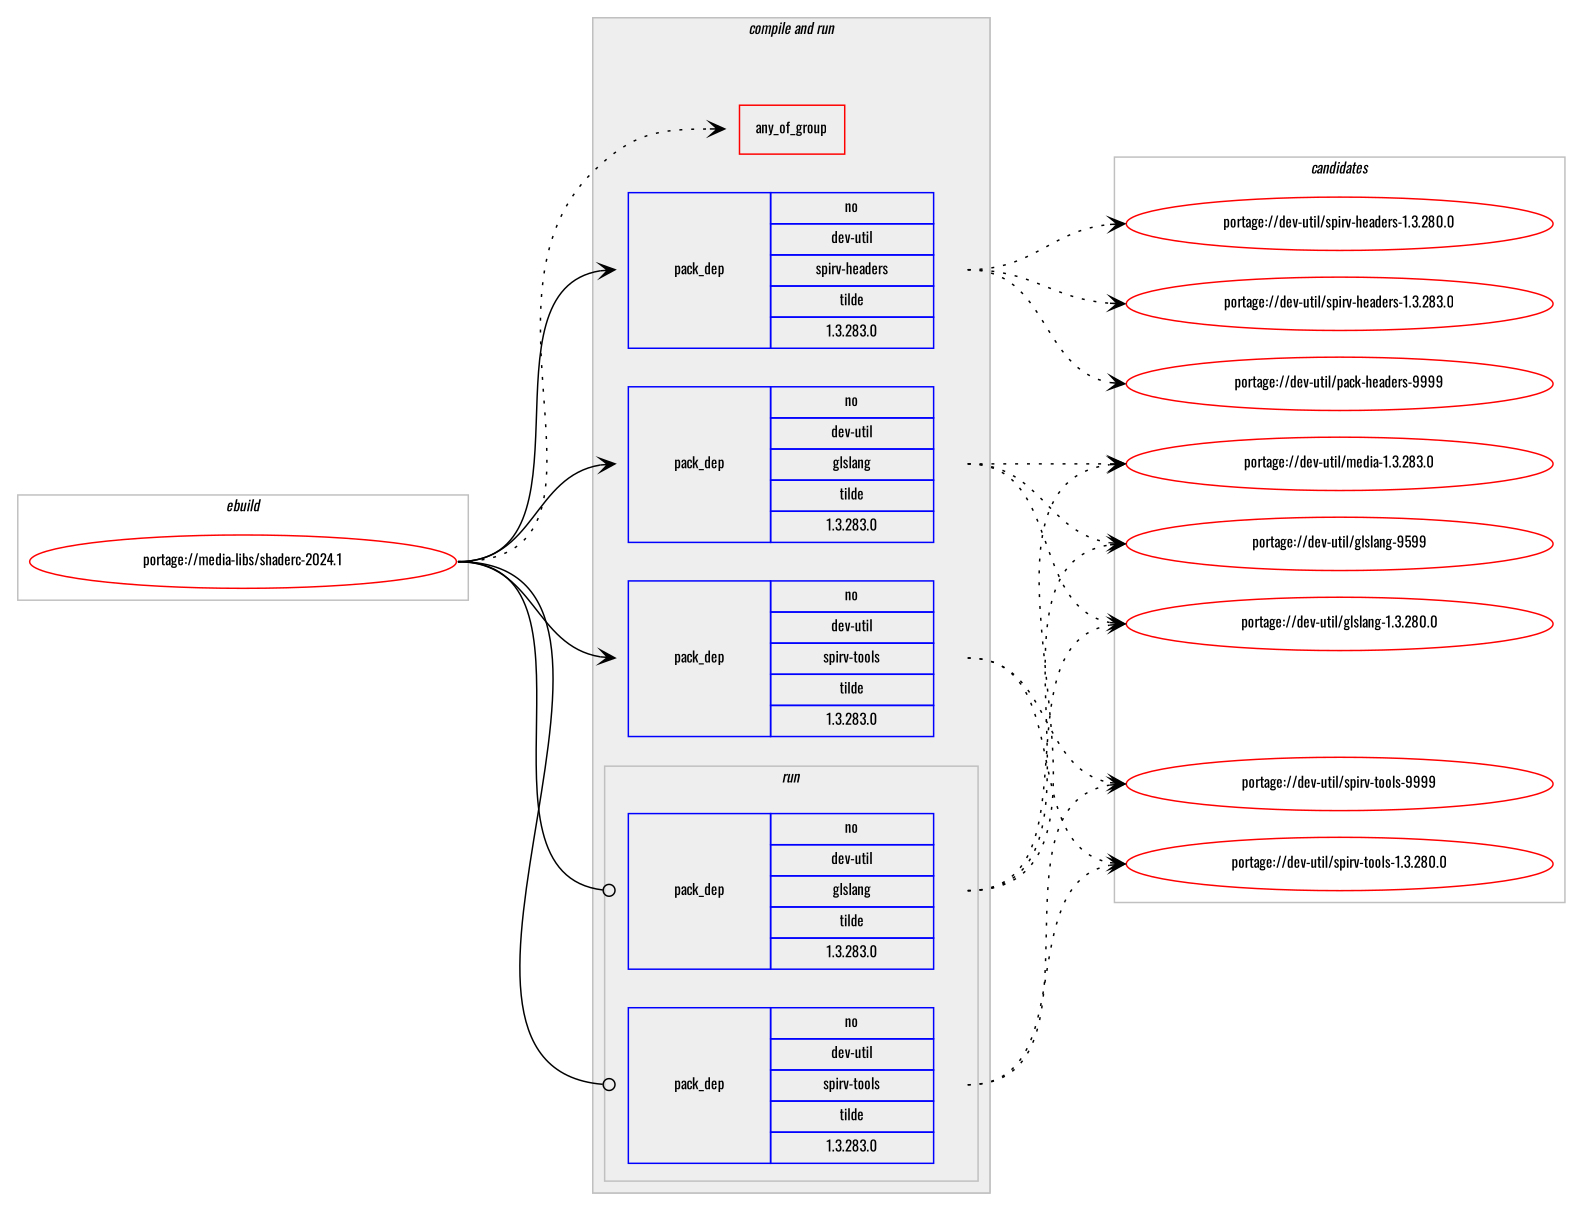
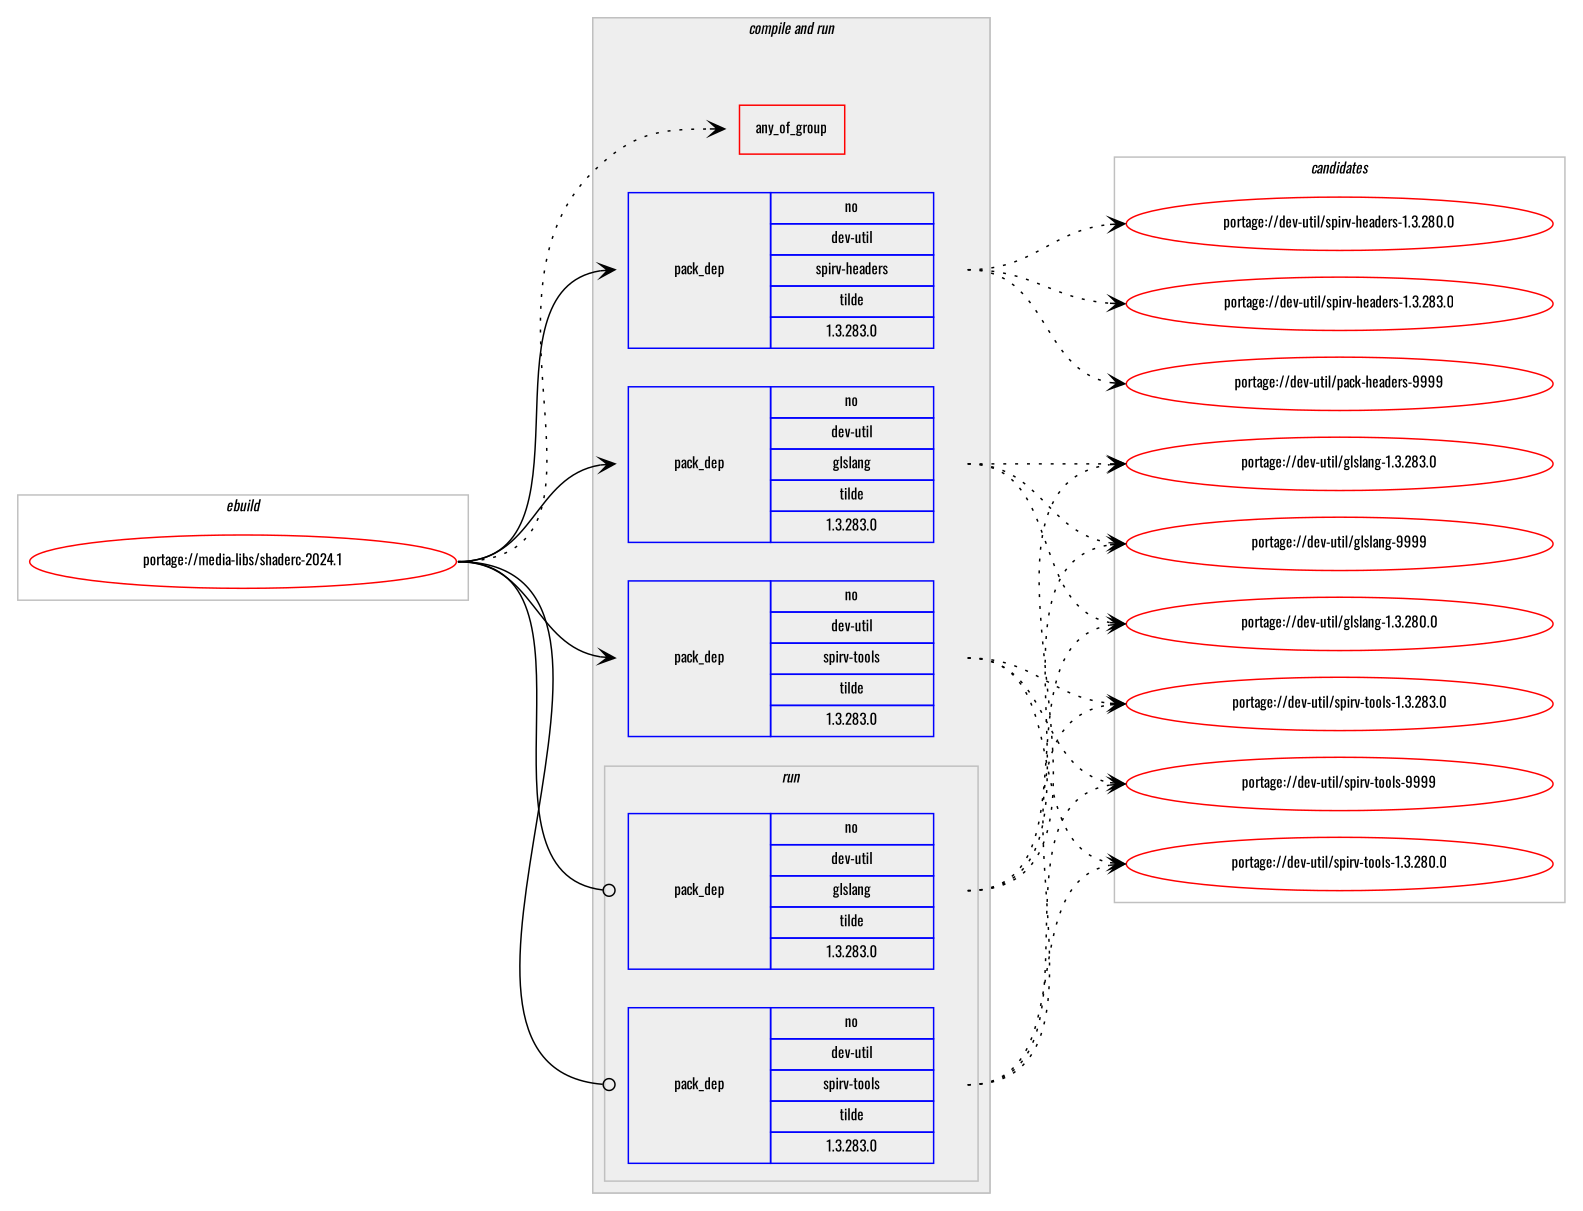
(1340, 464) -> (1340, 464)
(1340, 544) -> (1340, 544)
none -> (1340, 704)
